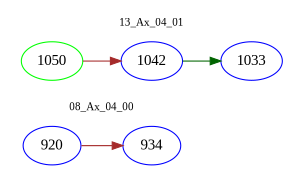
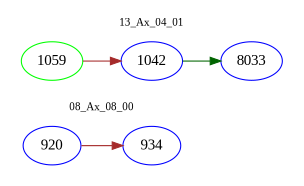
(52, 61) -> (52, 61)
(252, 61) -> (252, 61)
(102, 108) -> (102, 108)
